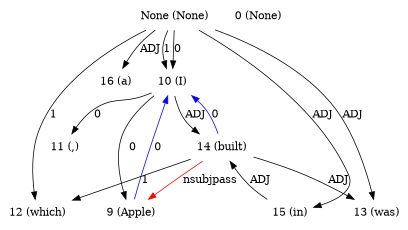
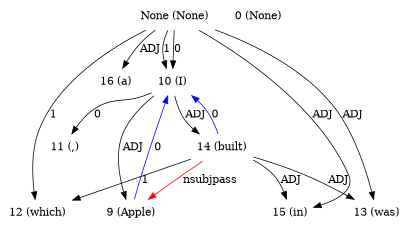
(133, 148) -> (133, 148)
(249, 185) -> (272, 173)
